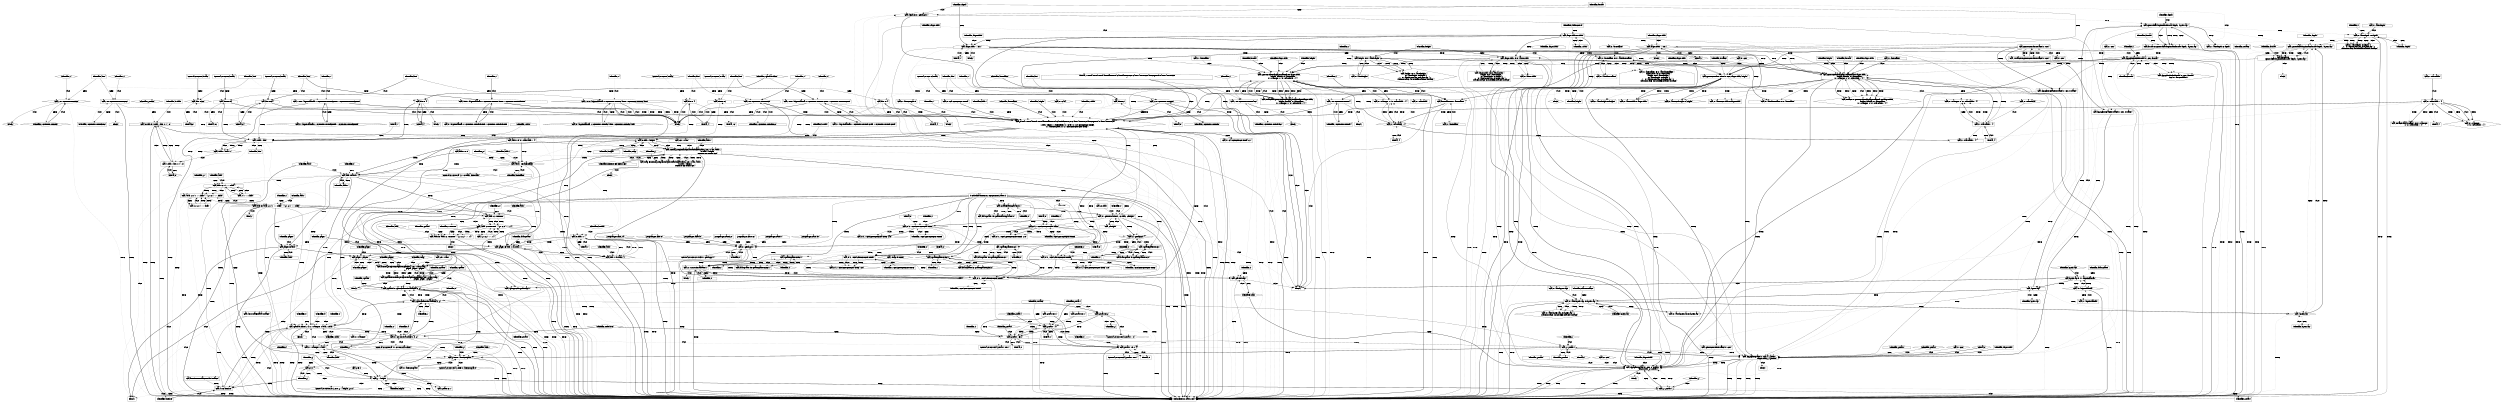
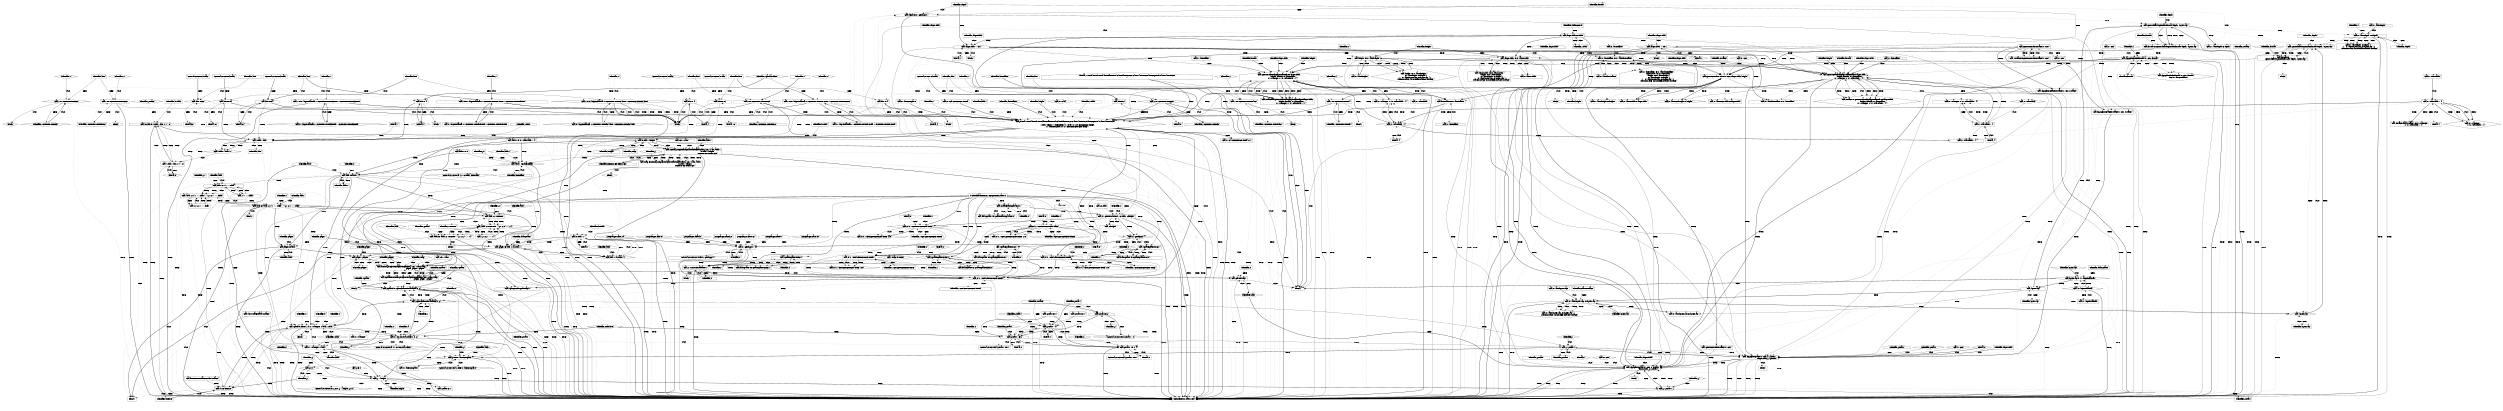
none -> (1646, 59)
(1471, 358) -> (1454, 292)
